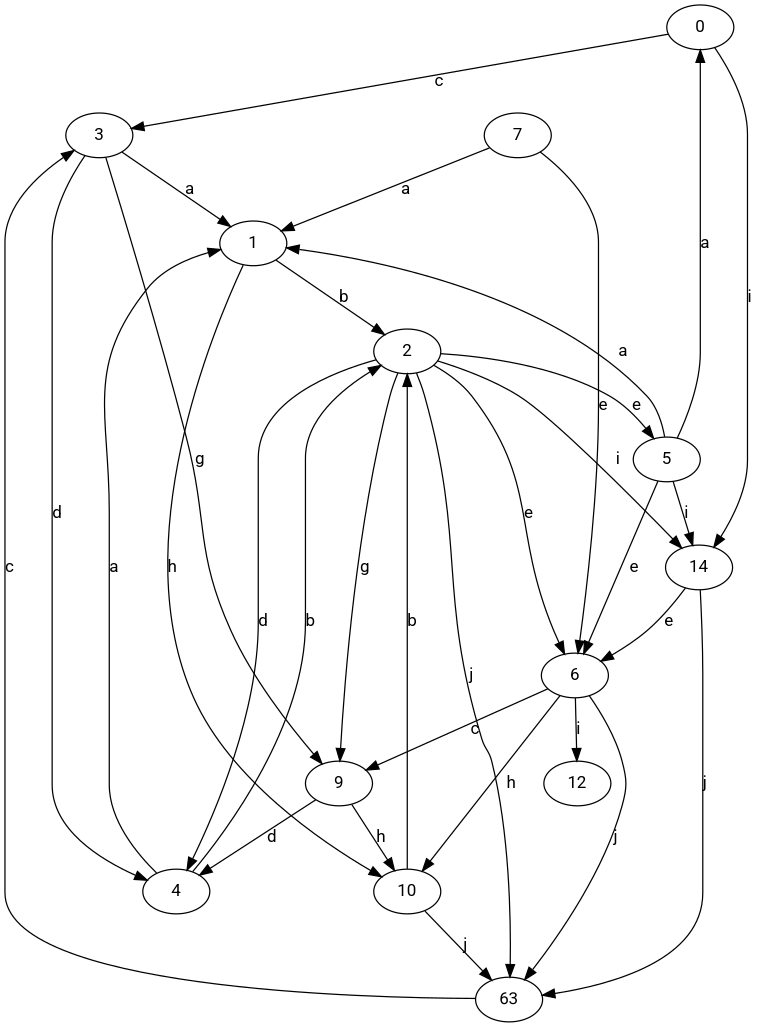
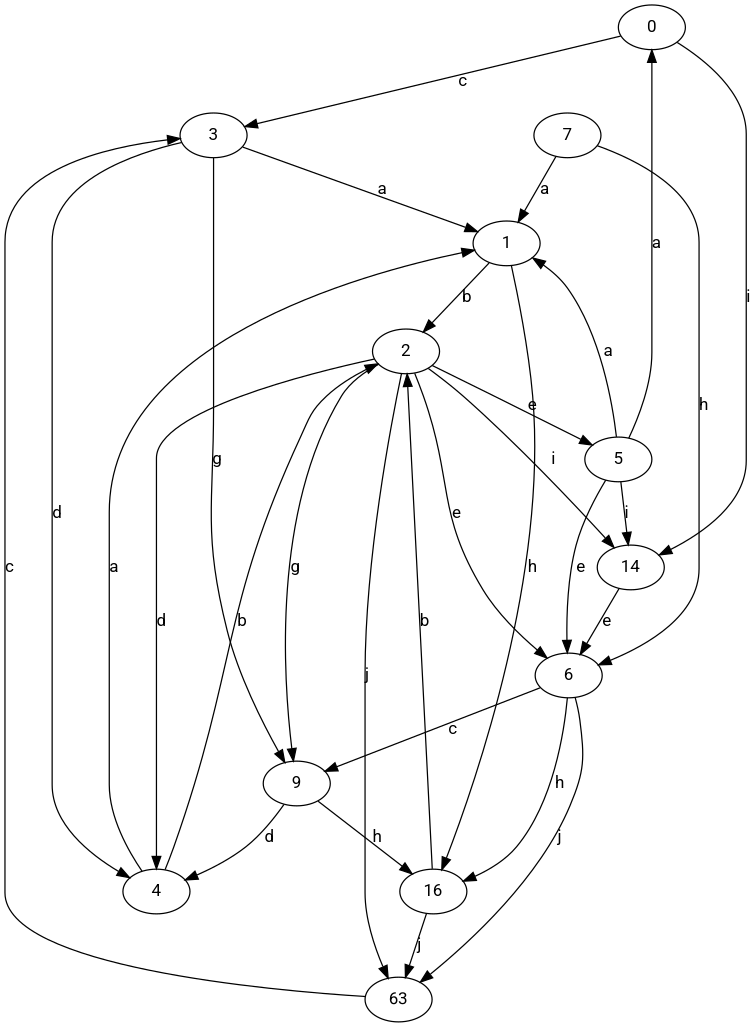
(603, 405) -> (704, 405)
(577, 783) -> none
(703, 838) -> none
(407, 892) -> (433, 892)
